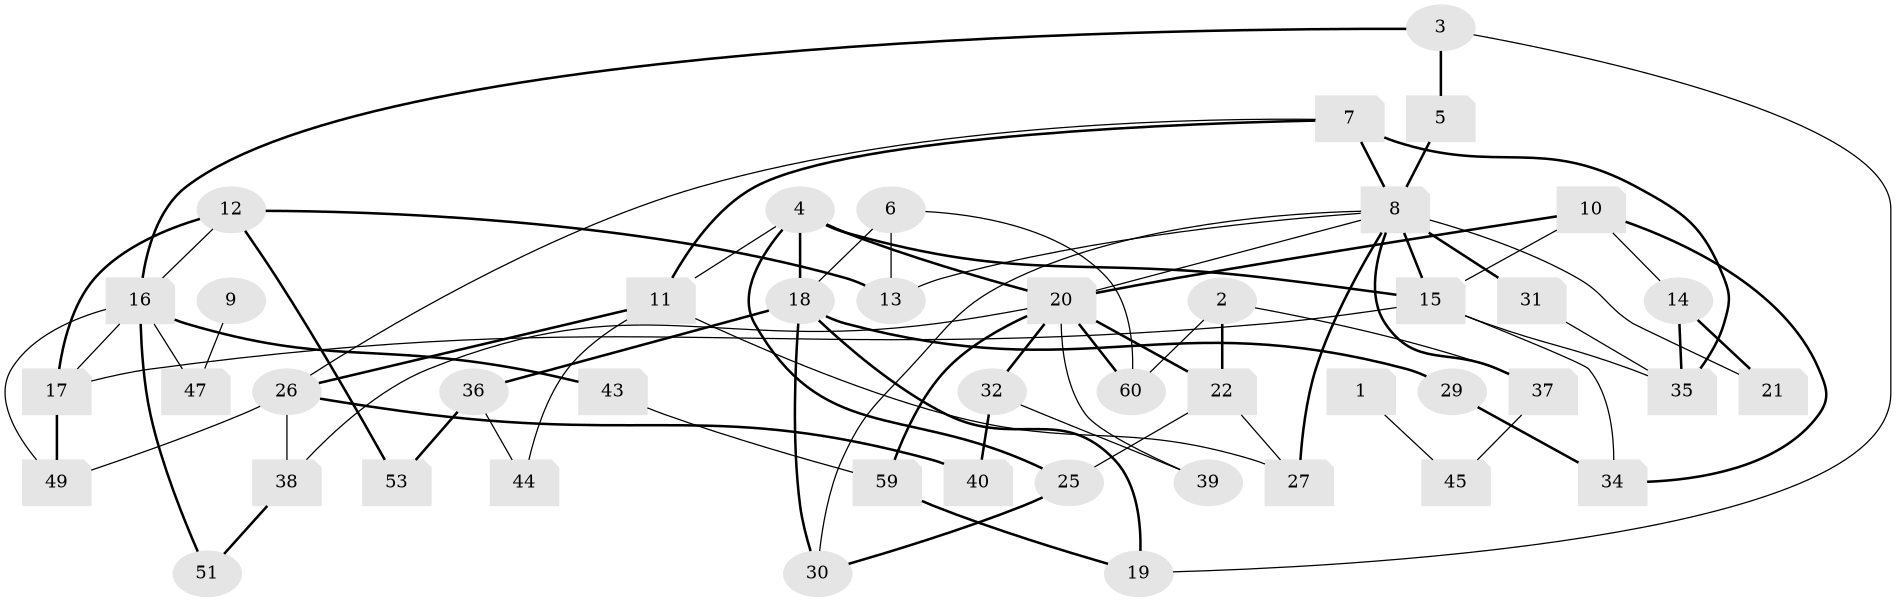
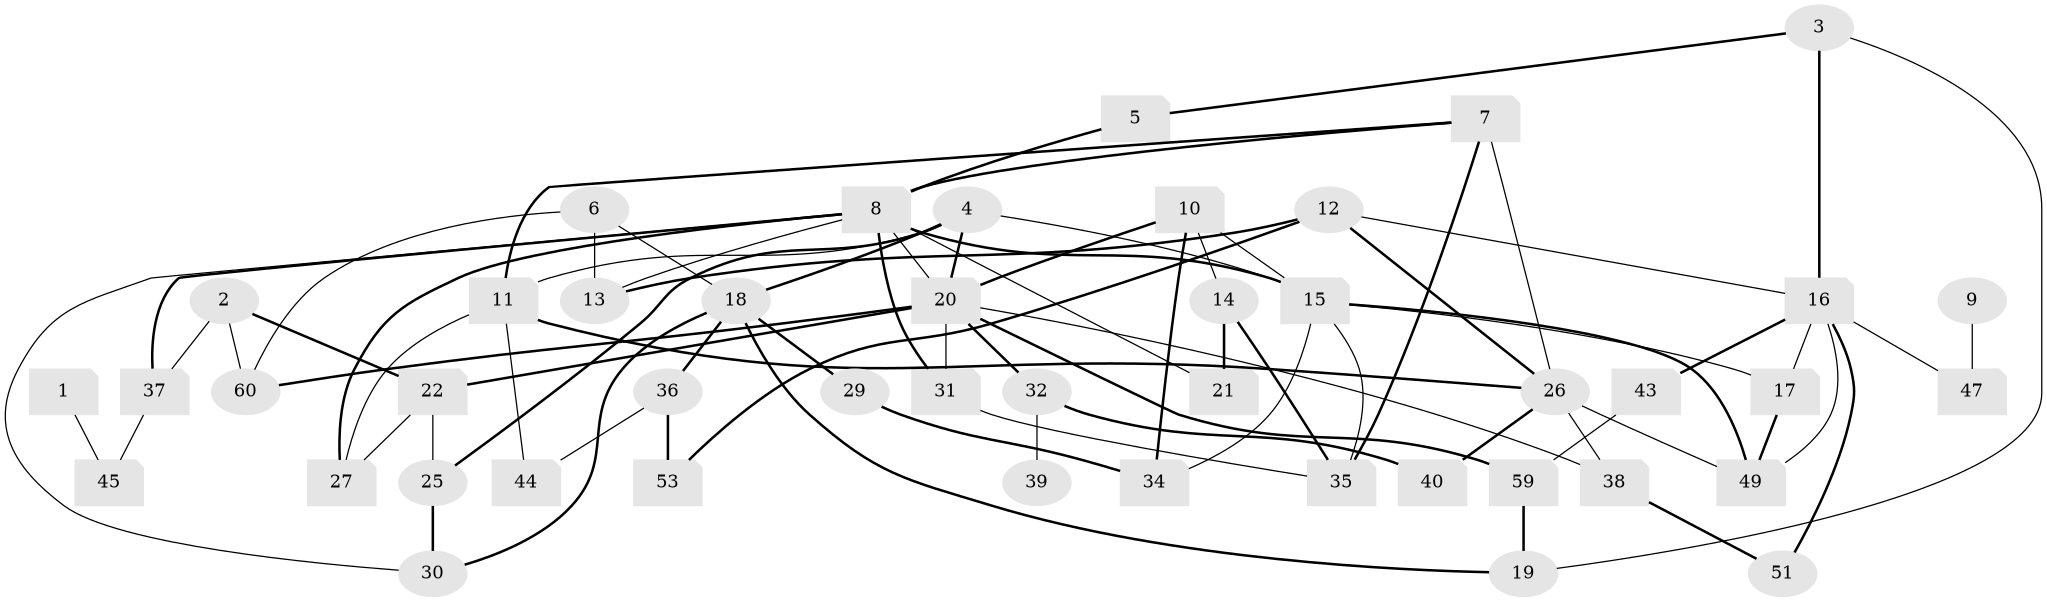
(1110, 268) -> (1170, 250)
(103, 270) -> (1442, 301)
none -> (1577, 332)
(1091, 420) -> (946, 346)
